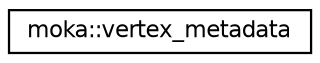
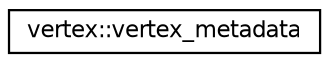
(160, 32) -> (165, 32)
